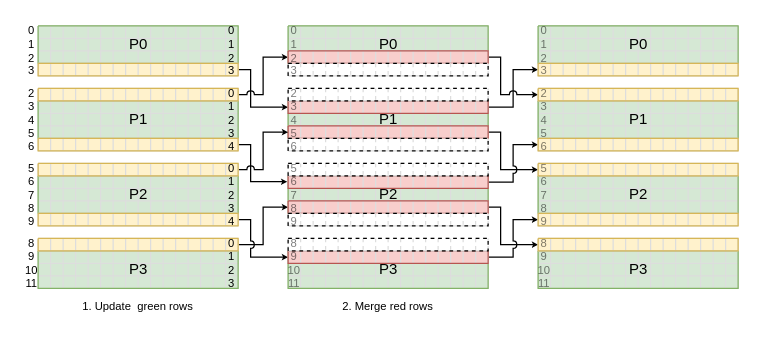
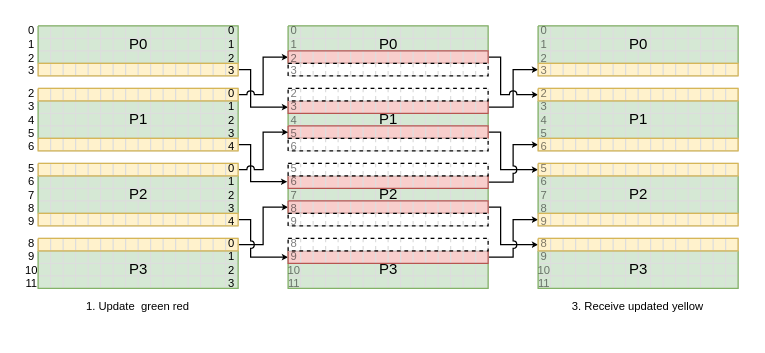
(138, 307) -> (138, 307)
(388, 307) -> none
none -> (638, 307)
